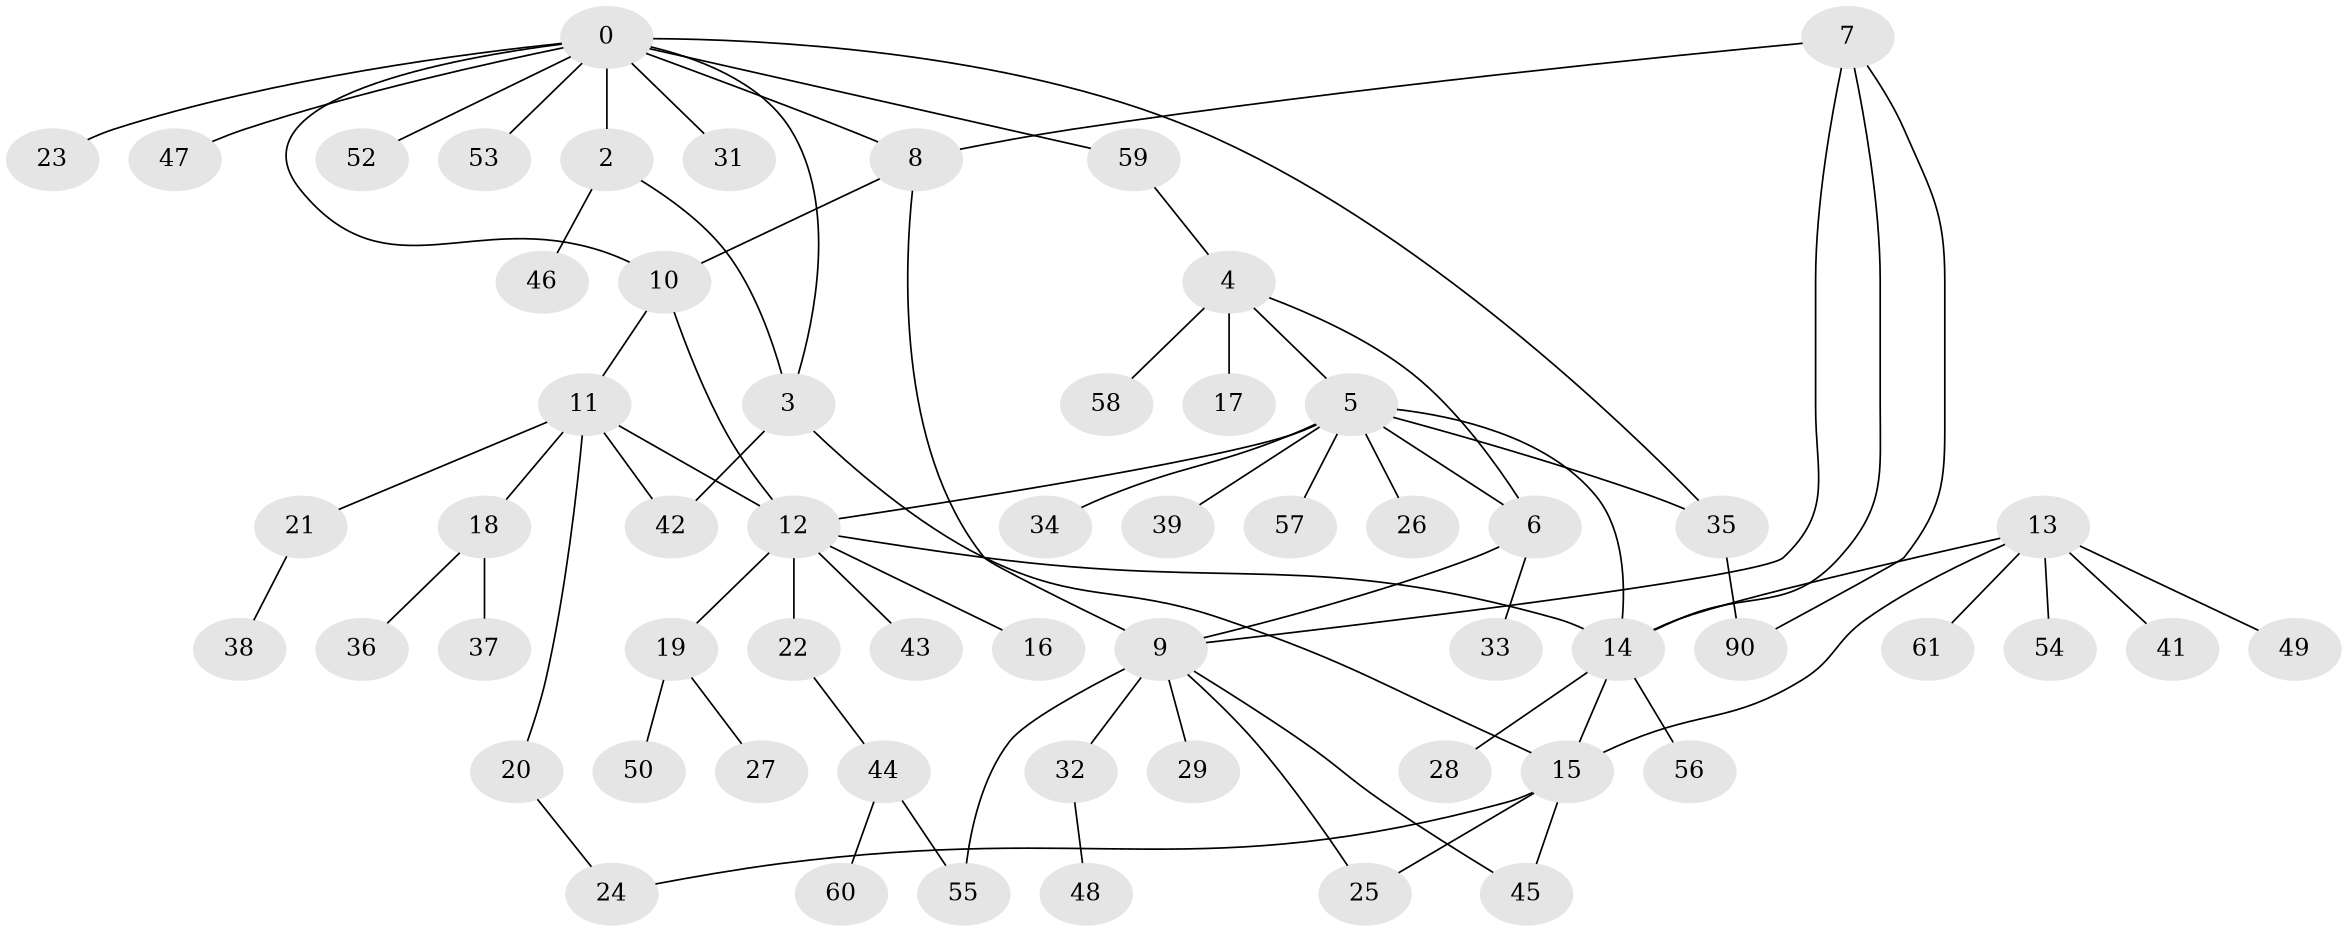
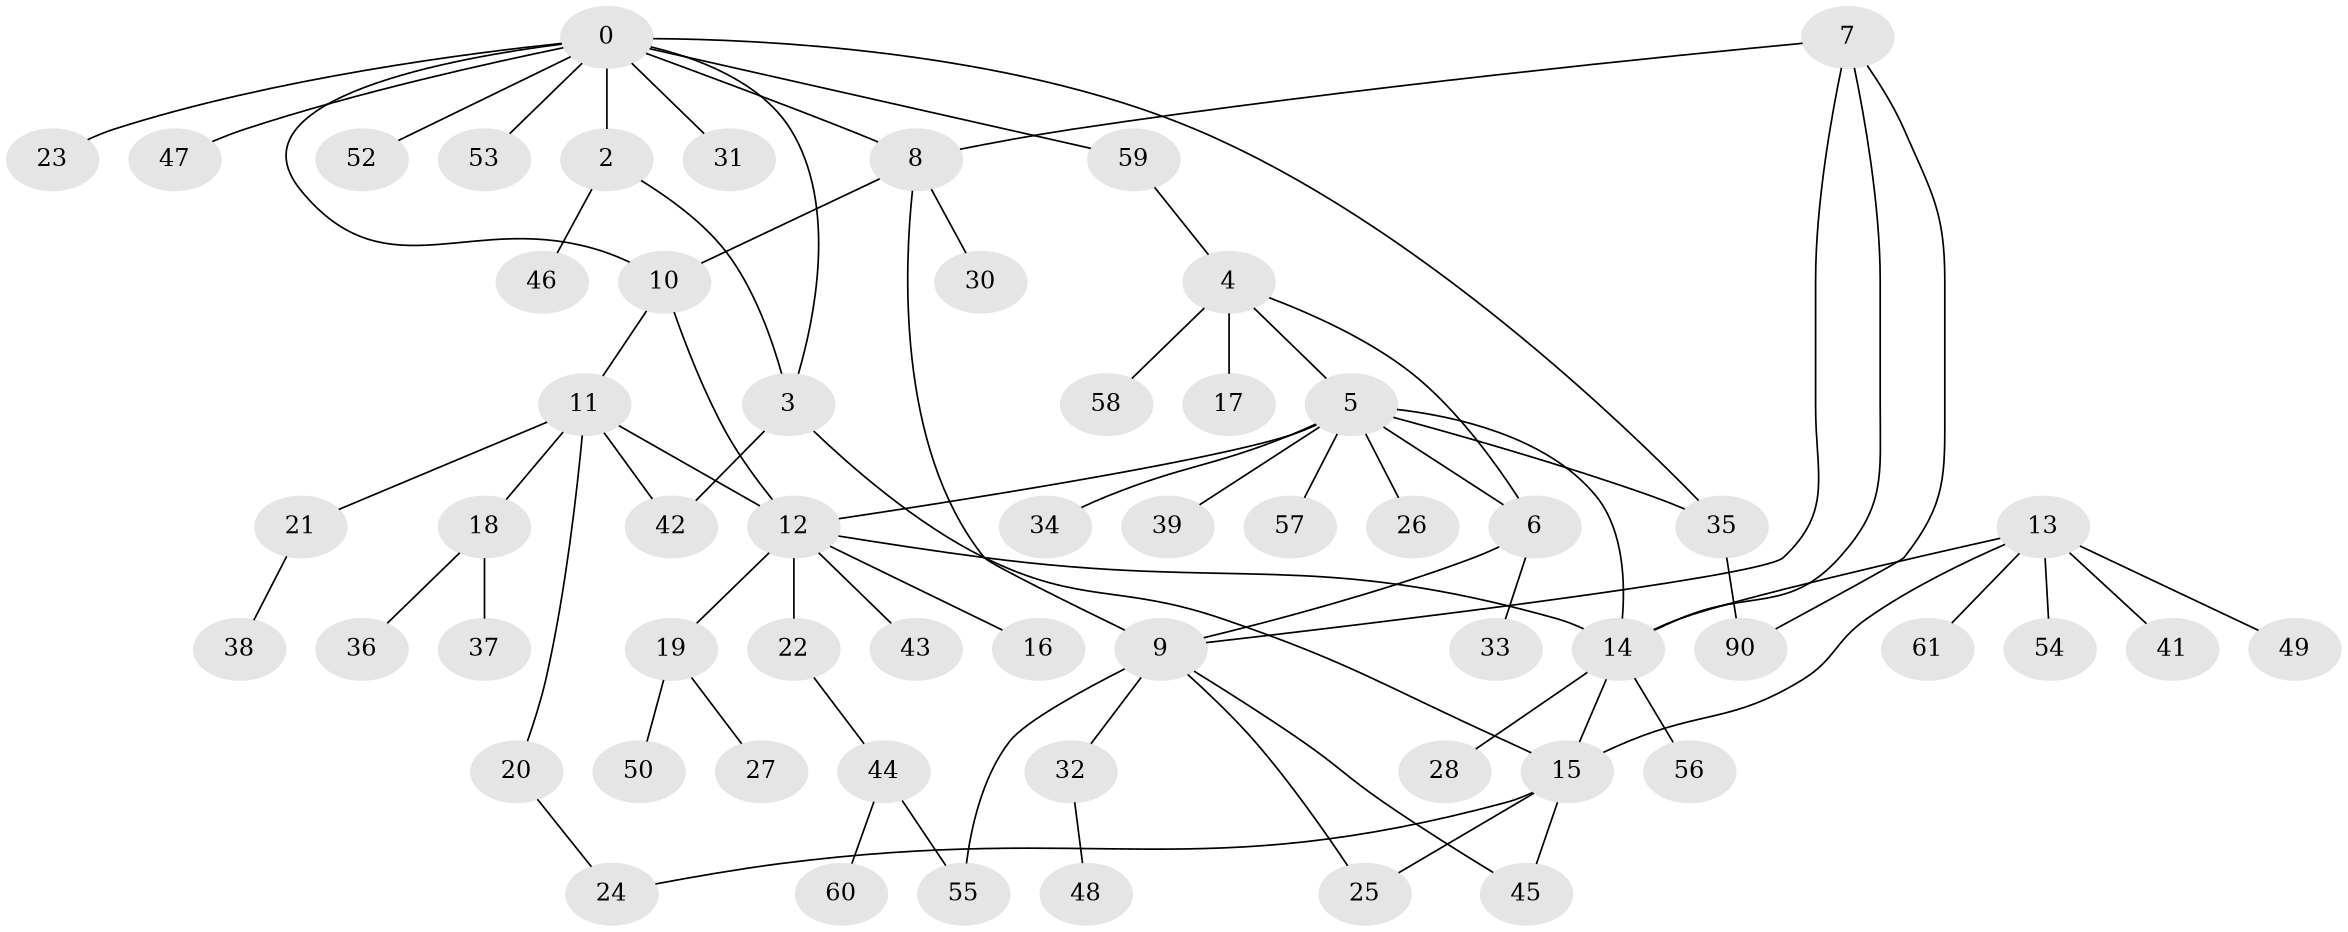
none -> (981, 282)
(1193, 772) -> none
